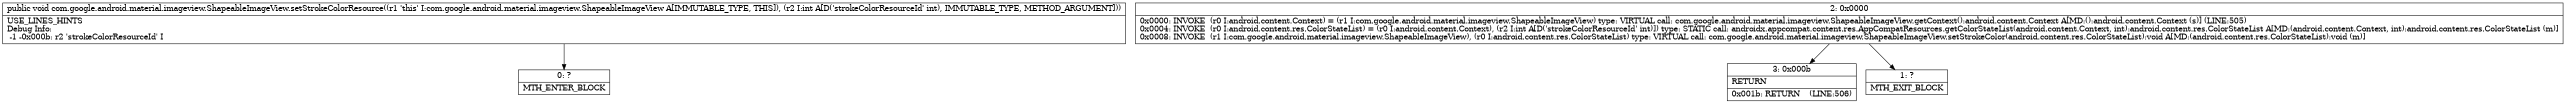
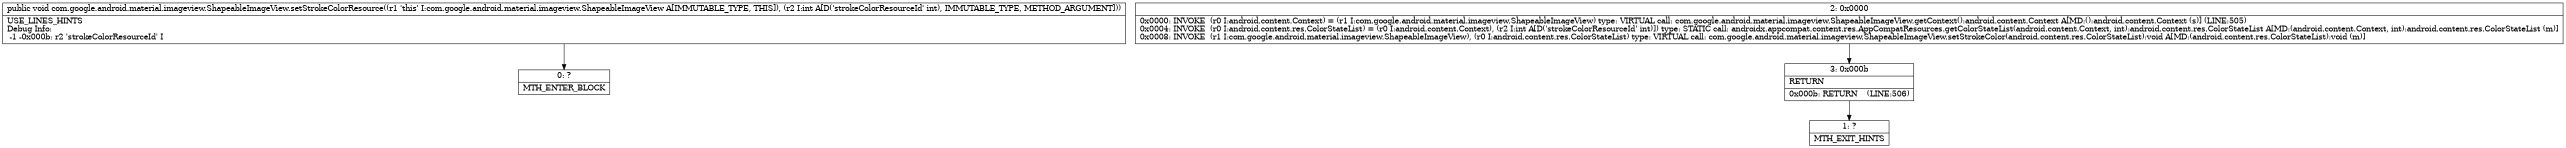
(1880, 55) -> (1849, 108)
(1907, 88) -> (1849, 139)
(1792, 94) -> (1849, 94)
